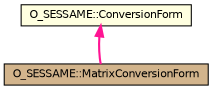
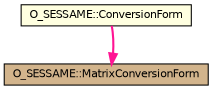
(99, 50) -> (113, 40)
